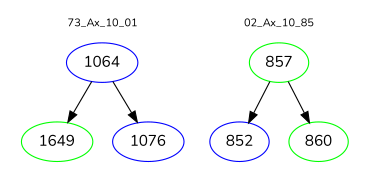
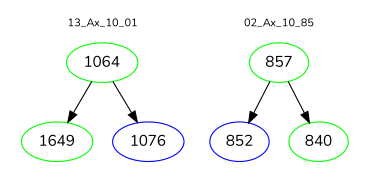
(103, 24) -> (103, 24)
(102, 63) -> (102, 63)
(319, 142) -> (319, 142)
